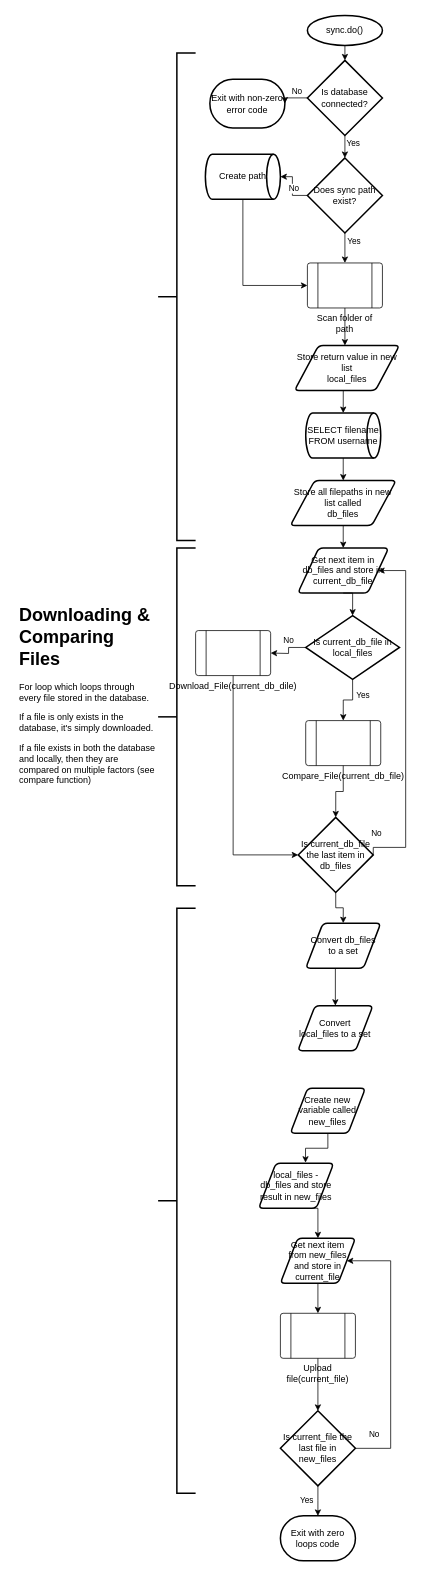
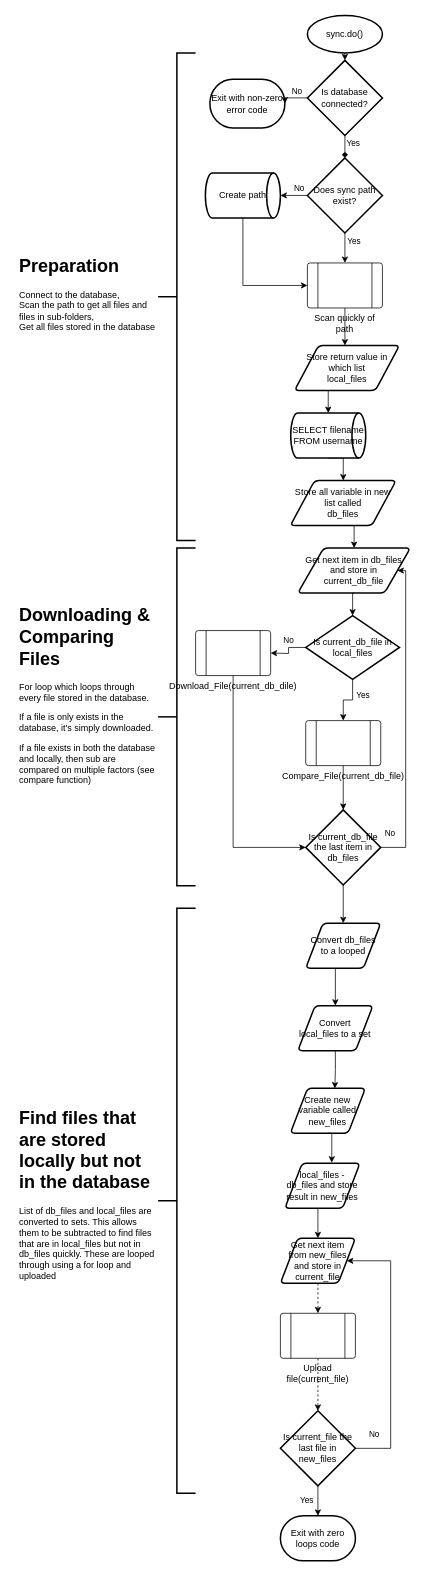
(345, 30) -> (345, 34)
(345, 151) -> (345, 151)
(243, 177) -> (243, 195)
none -> (87, 297)
(345, 324) -> (345, 324)
(347, 368) -> (347, 368)
(343, 435) -> (328, 435)
(343, 503) -> (343, 503)
(343, 570) -> (354, 570)
(87, 647) -> (87, 647)
(335, 855) -> (343, 847)
(343, 945) -> (343, 945)
none -> (335, 1067)
(296, 1185) -> (322, 1185)
none -> (87, 1193)
(318, 1295) -> (318, 1295)
(318, 1381) -> (318, 1381)
